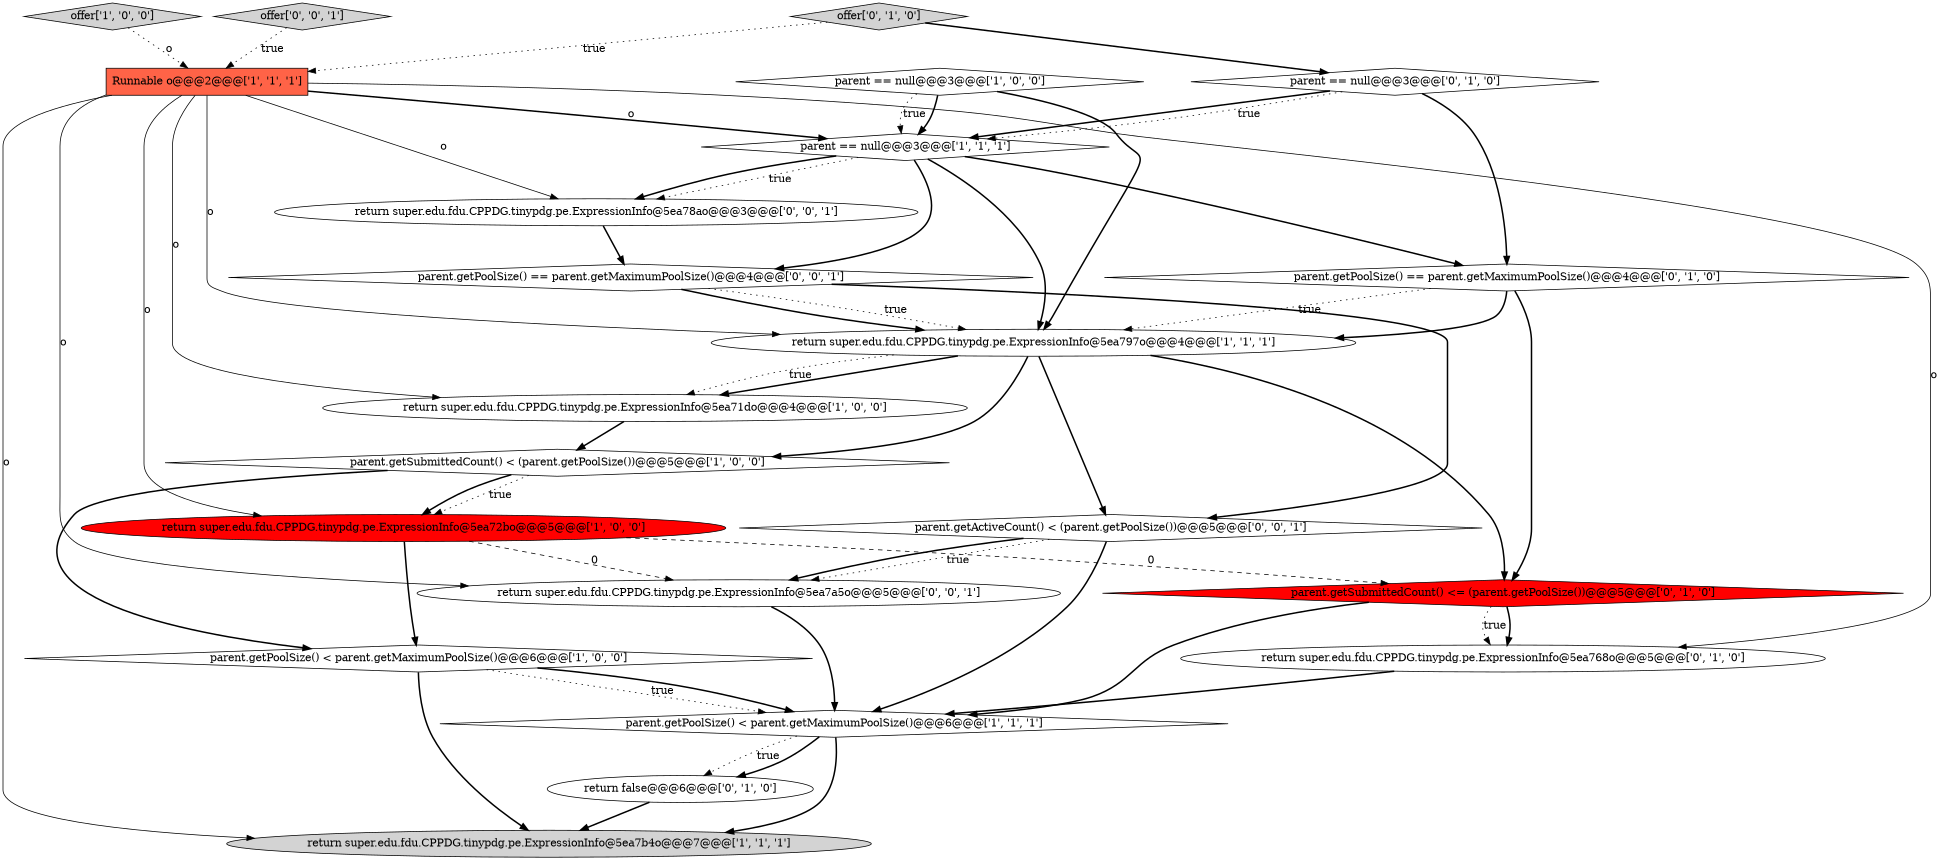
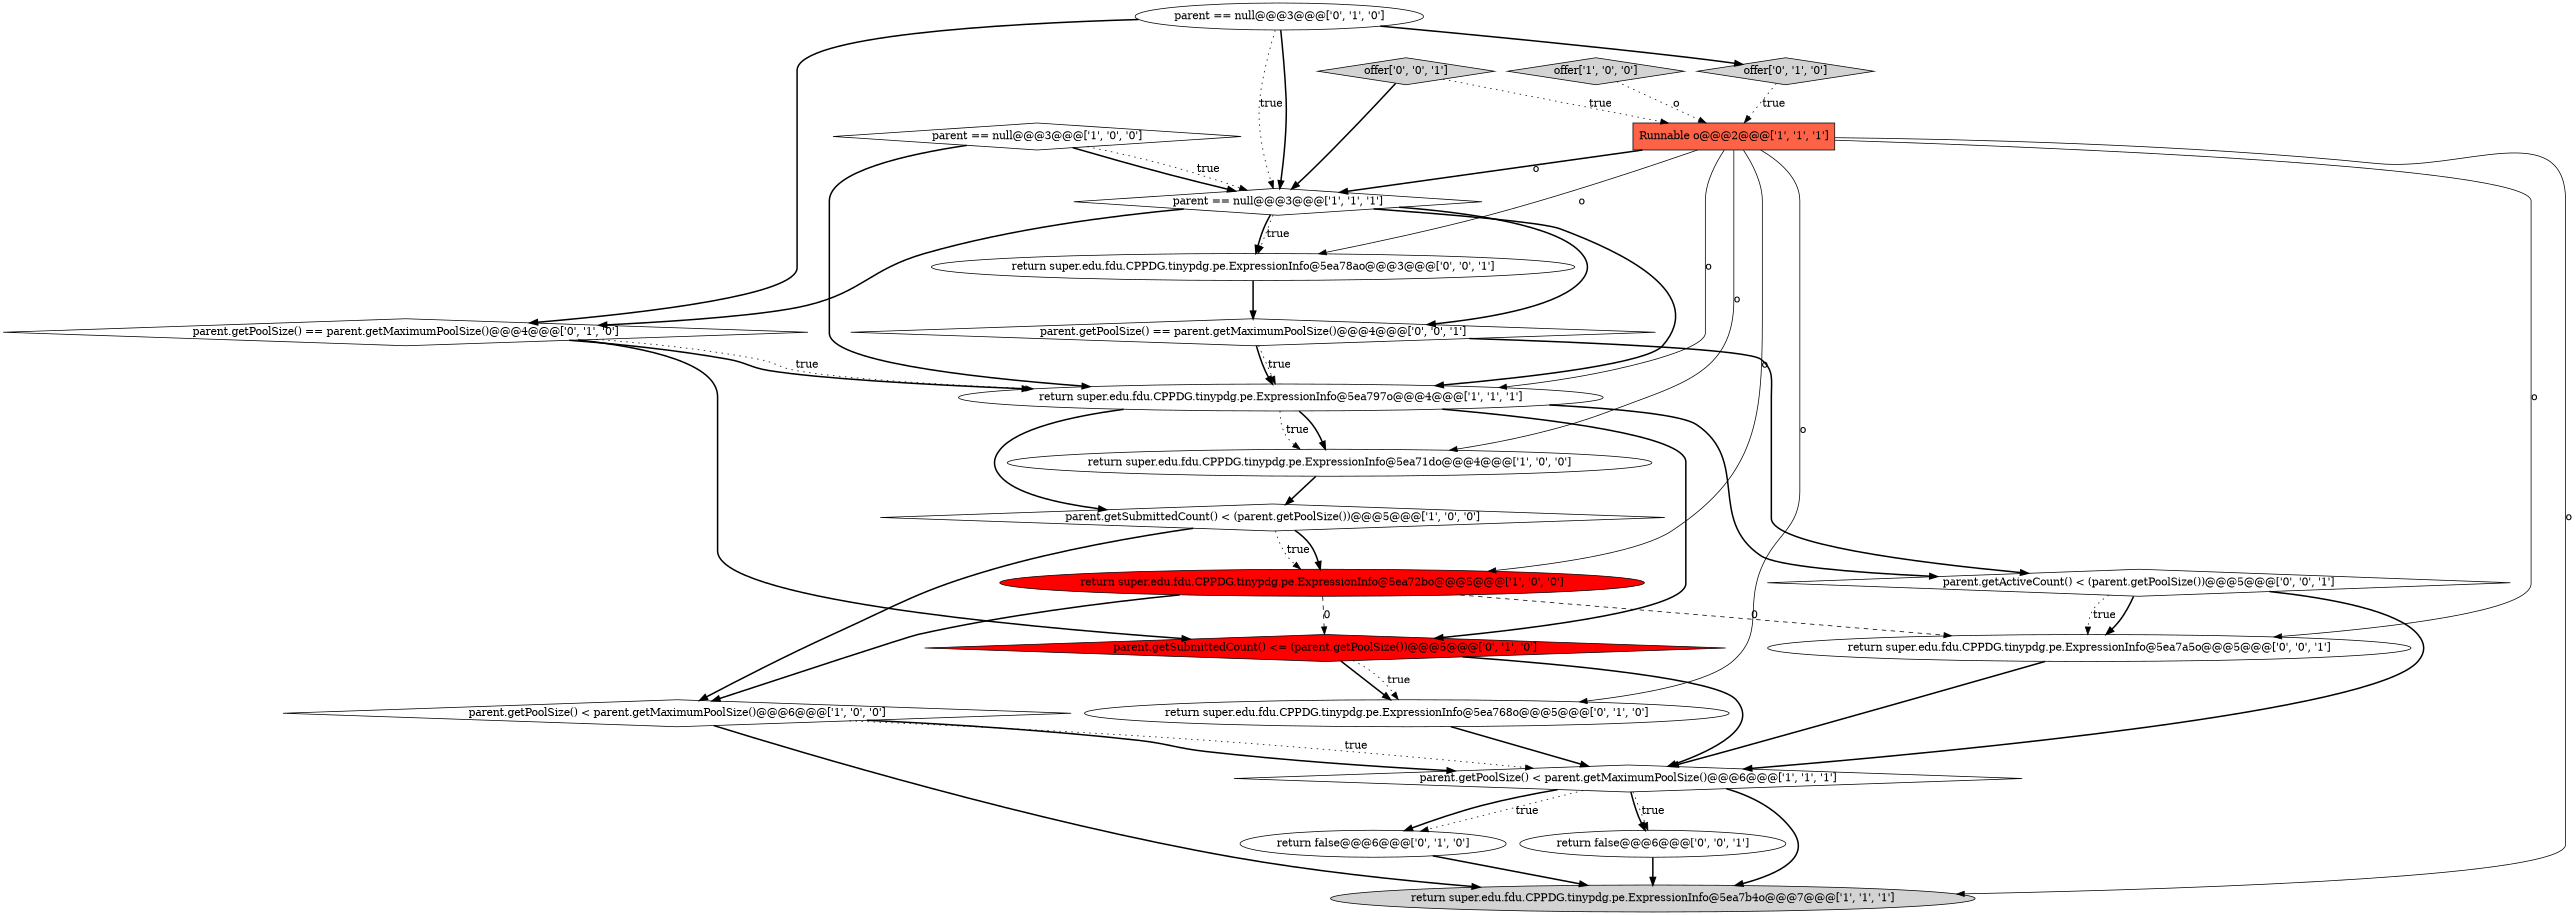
(1123, 47) -> (1558, 43)
(1395, 82) -> (1279, 16)
none -> (1347, 134)
none -> (1653, 844)
